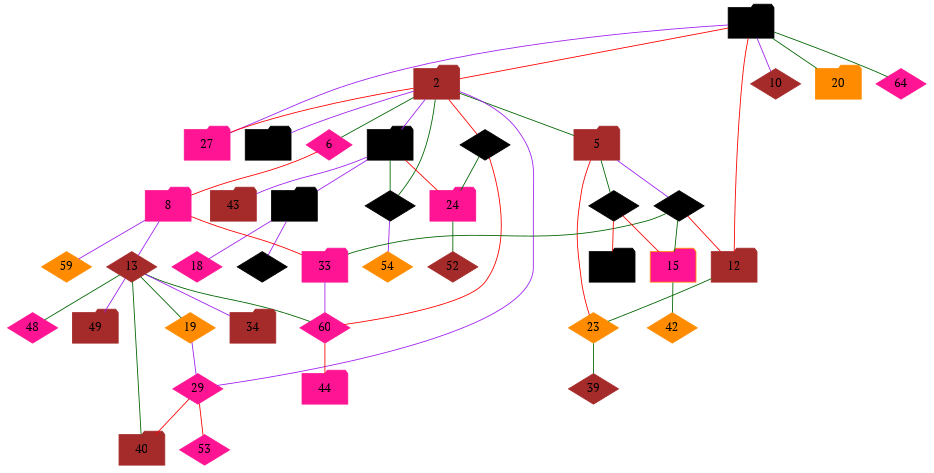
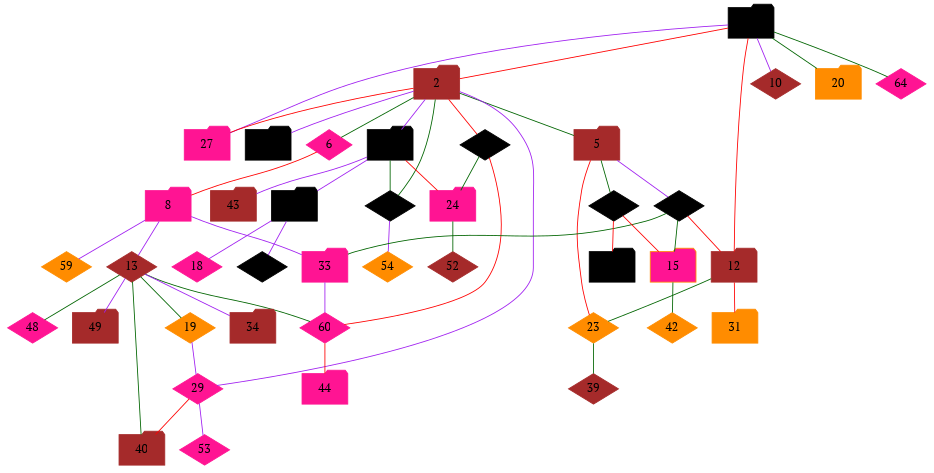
(238, 233) -> (238, 233)
none -> (735, 328)
(201, 419) -> (201, 419)
